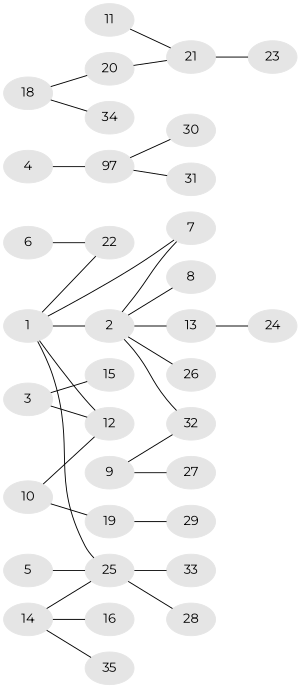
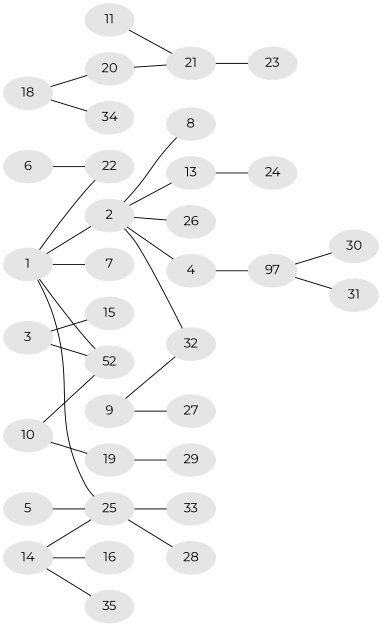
(149, 276) -> (150, 243)
(110, 424) -> (110, 362)
